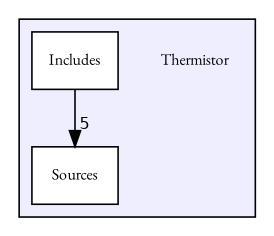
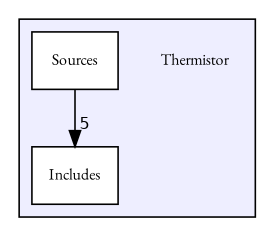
(75, 110) -> (75, 110)
